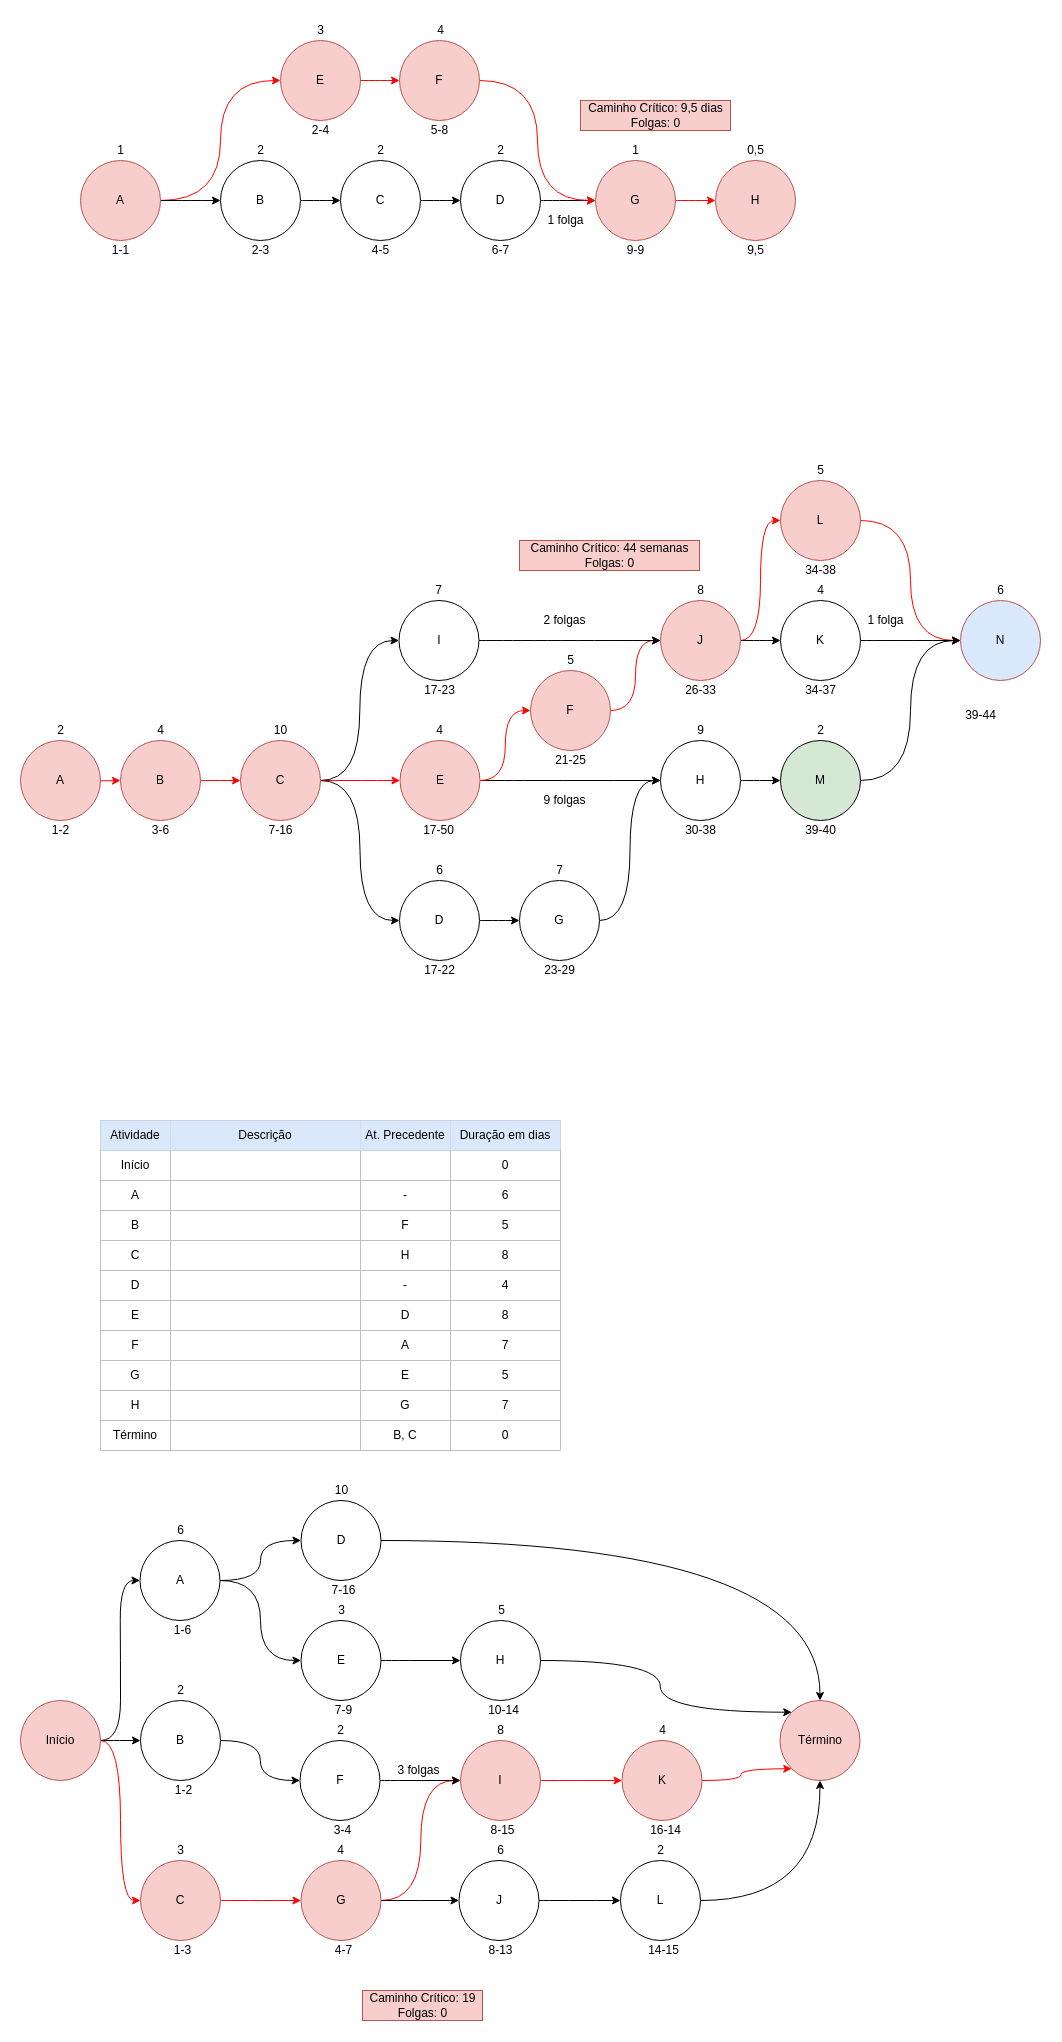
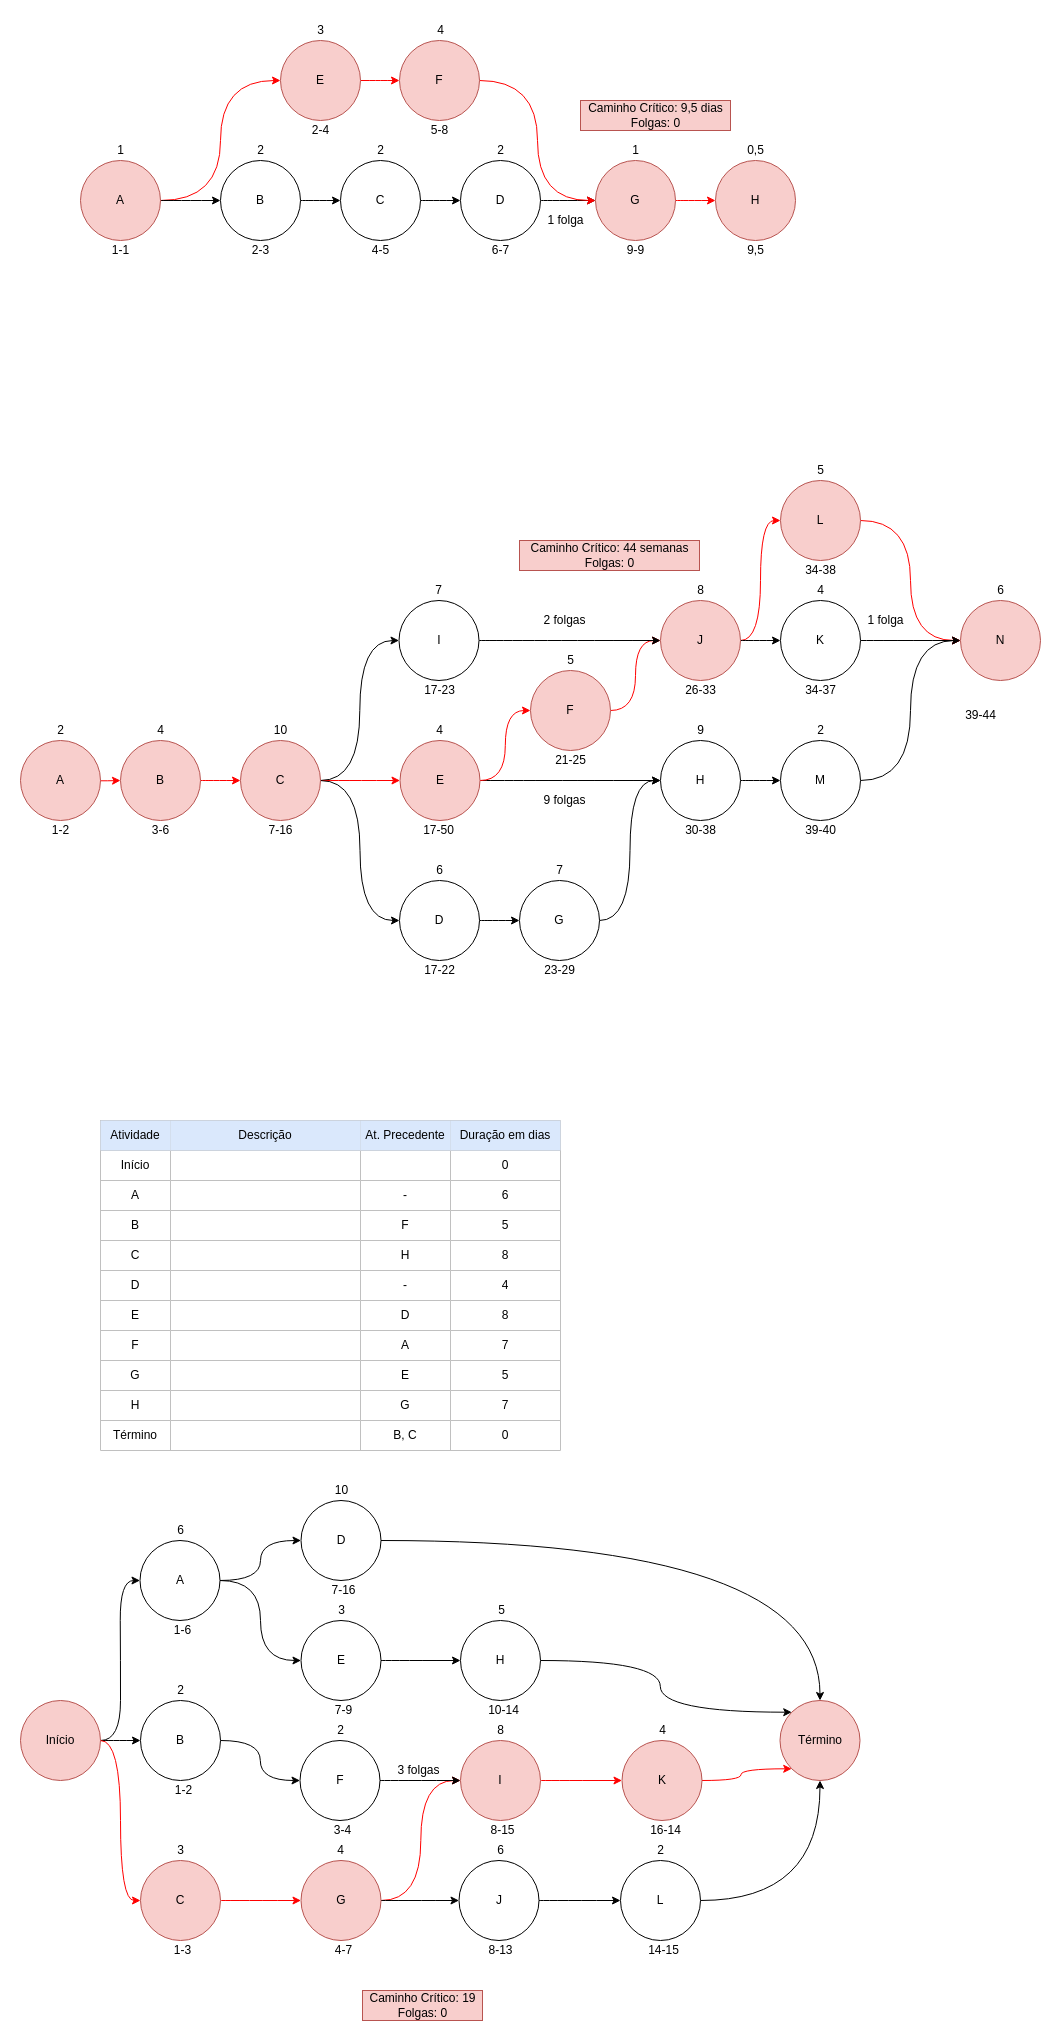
(1001, 641) -> (1001, 641)
(821, 781) -> (821, 781)
